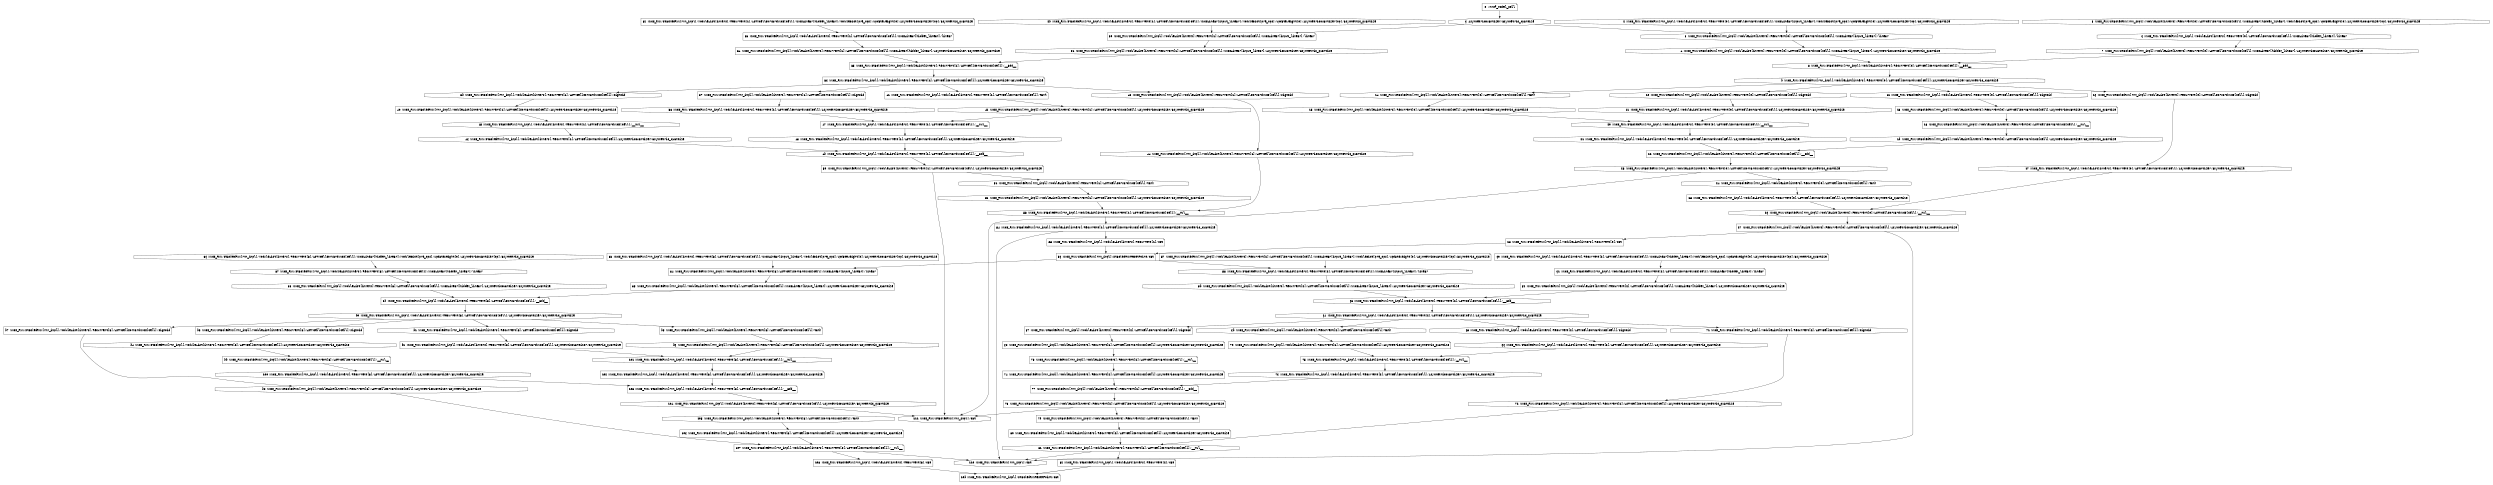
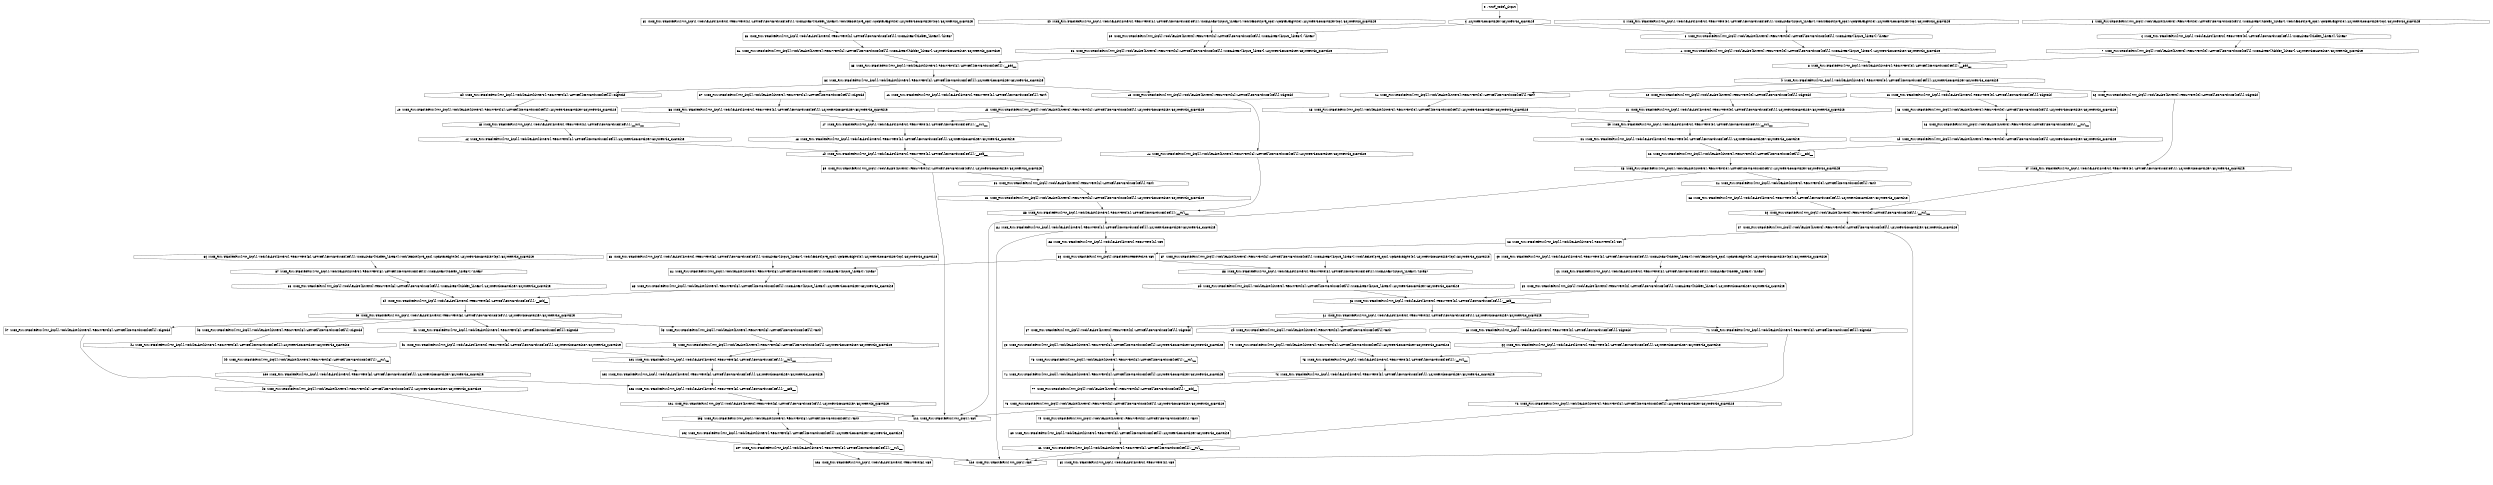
(1500, 7) -> (1500, 7)
(1010, 478) -> none
